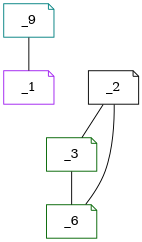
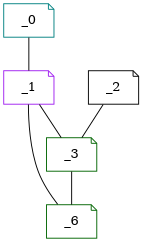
(29, 20) -> (29, 20)
none -> (50, 121)
(109, 157) -> (34, 157)
